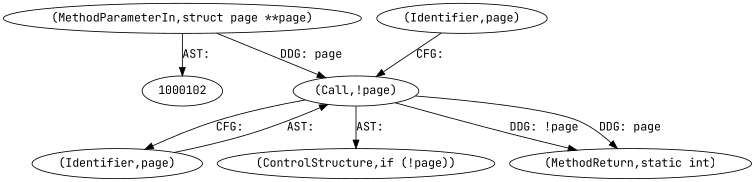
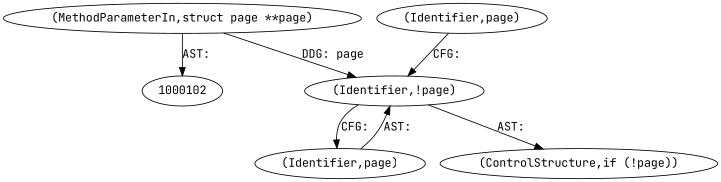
(356, 91) -> (394, 91)
(631, 164) -> none
